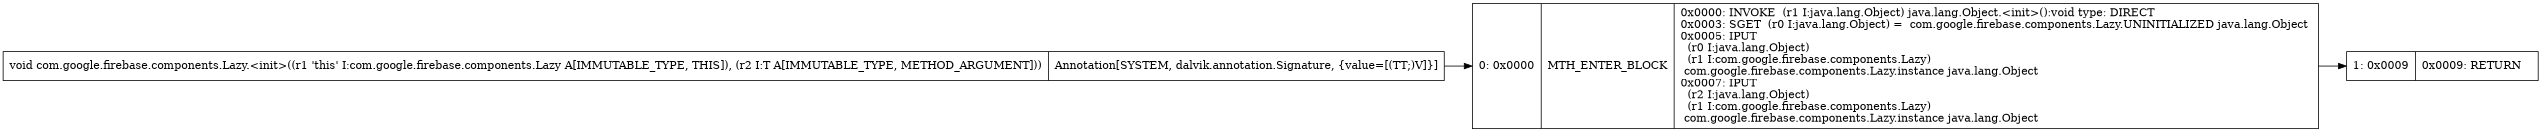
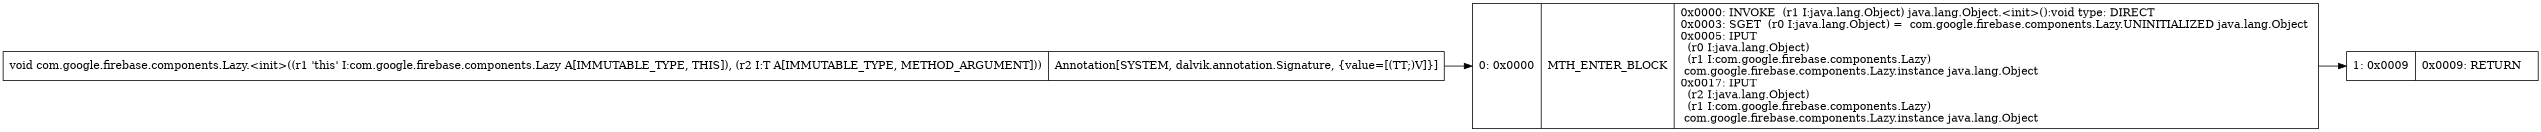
(1722, 83) -> (1722, 83)
